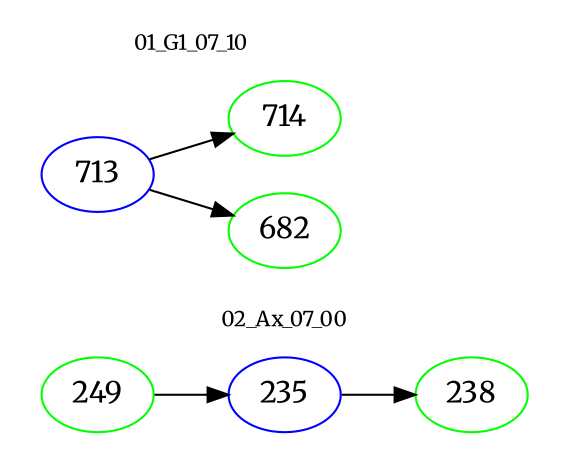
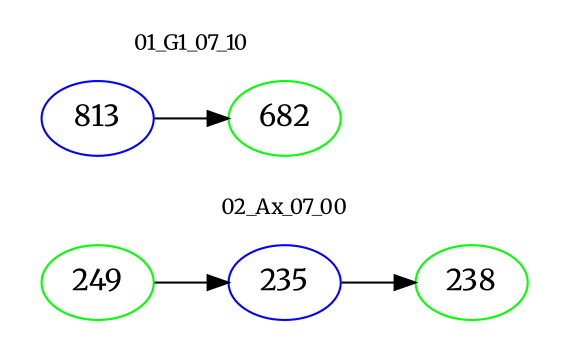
(285, 118) -> none
(98, 175) -> (98, 118)
